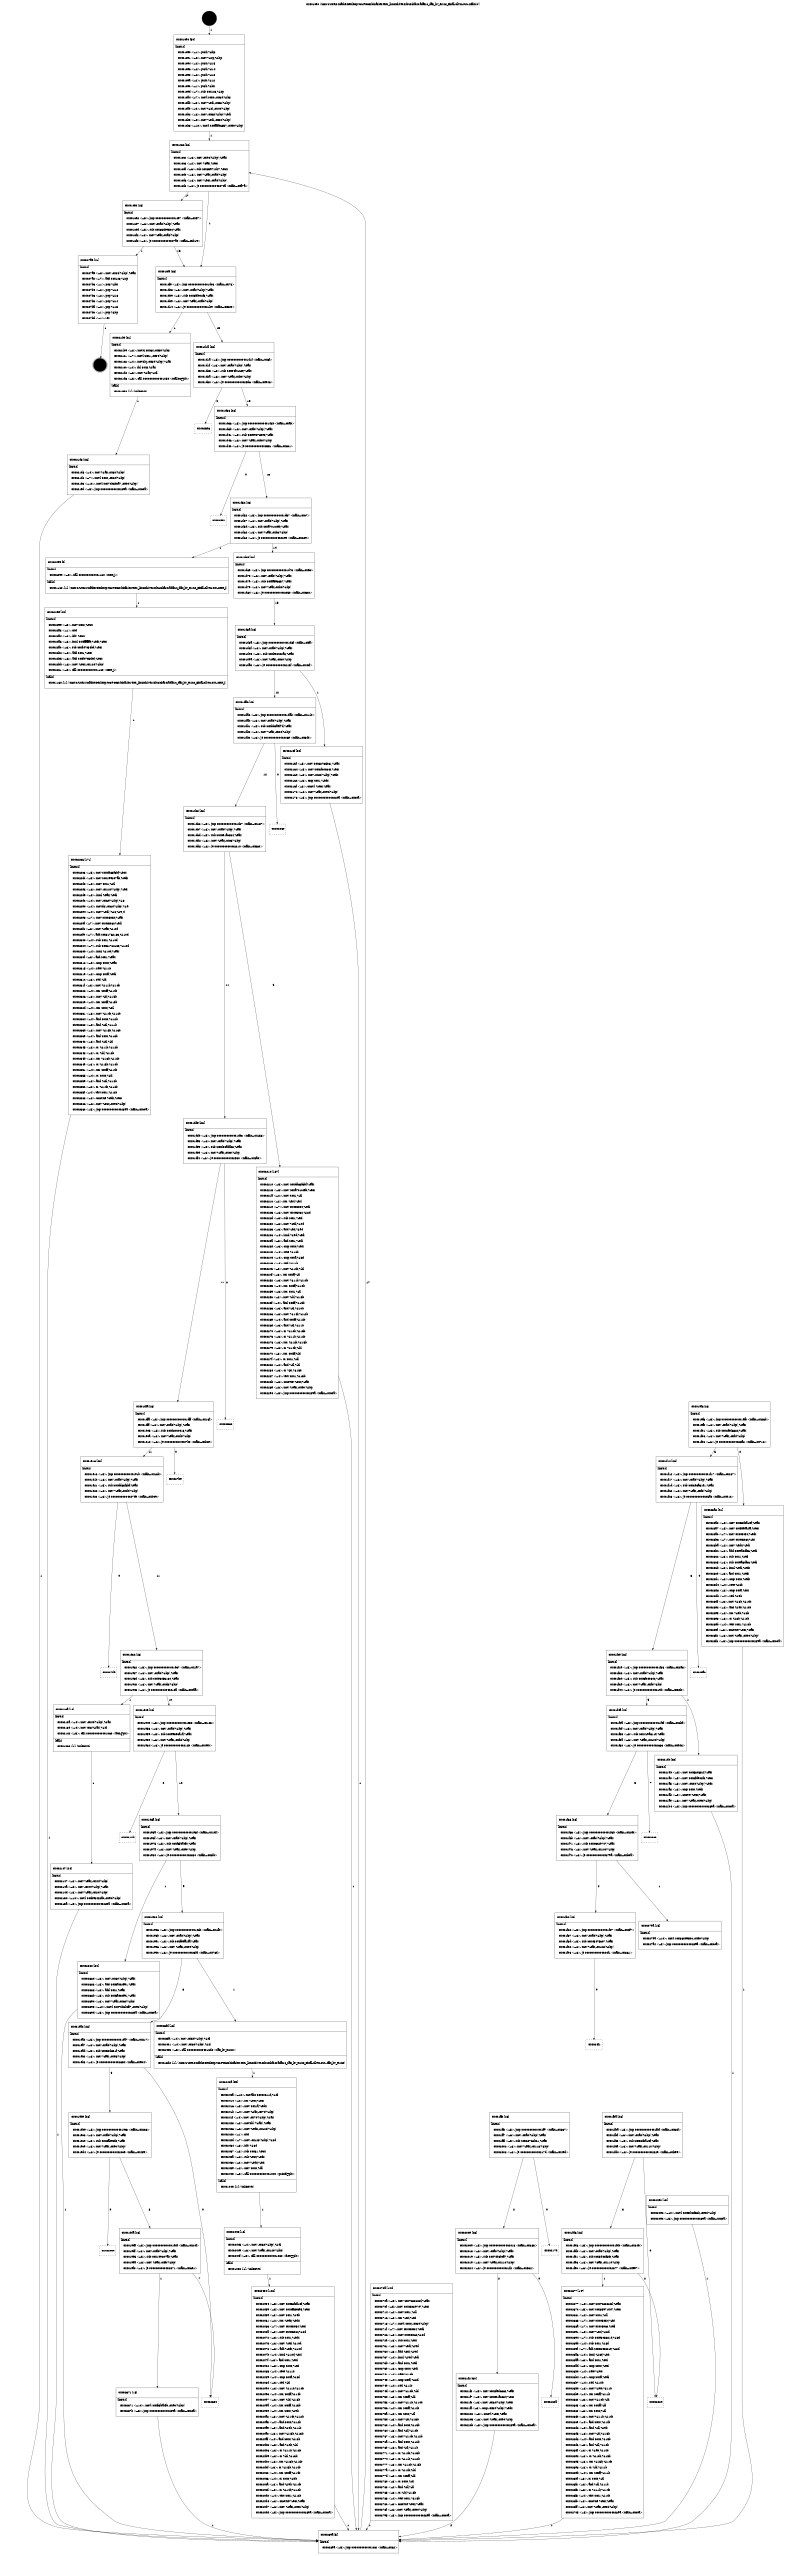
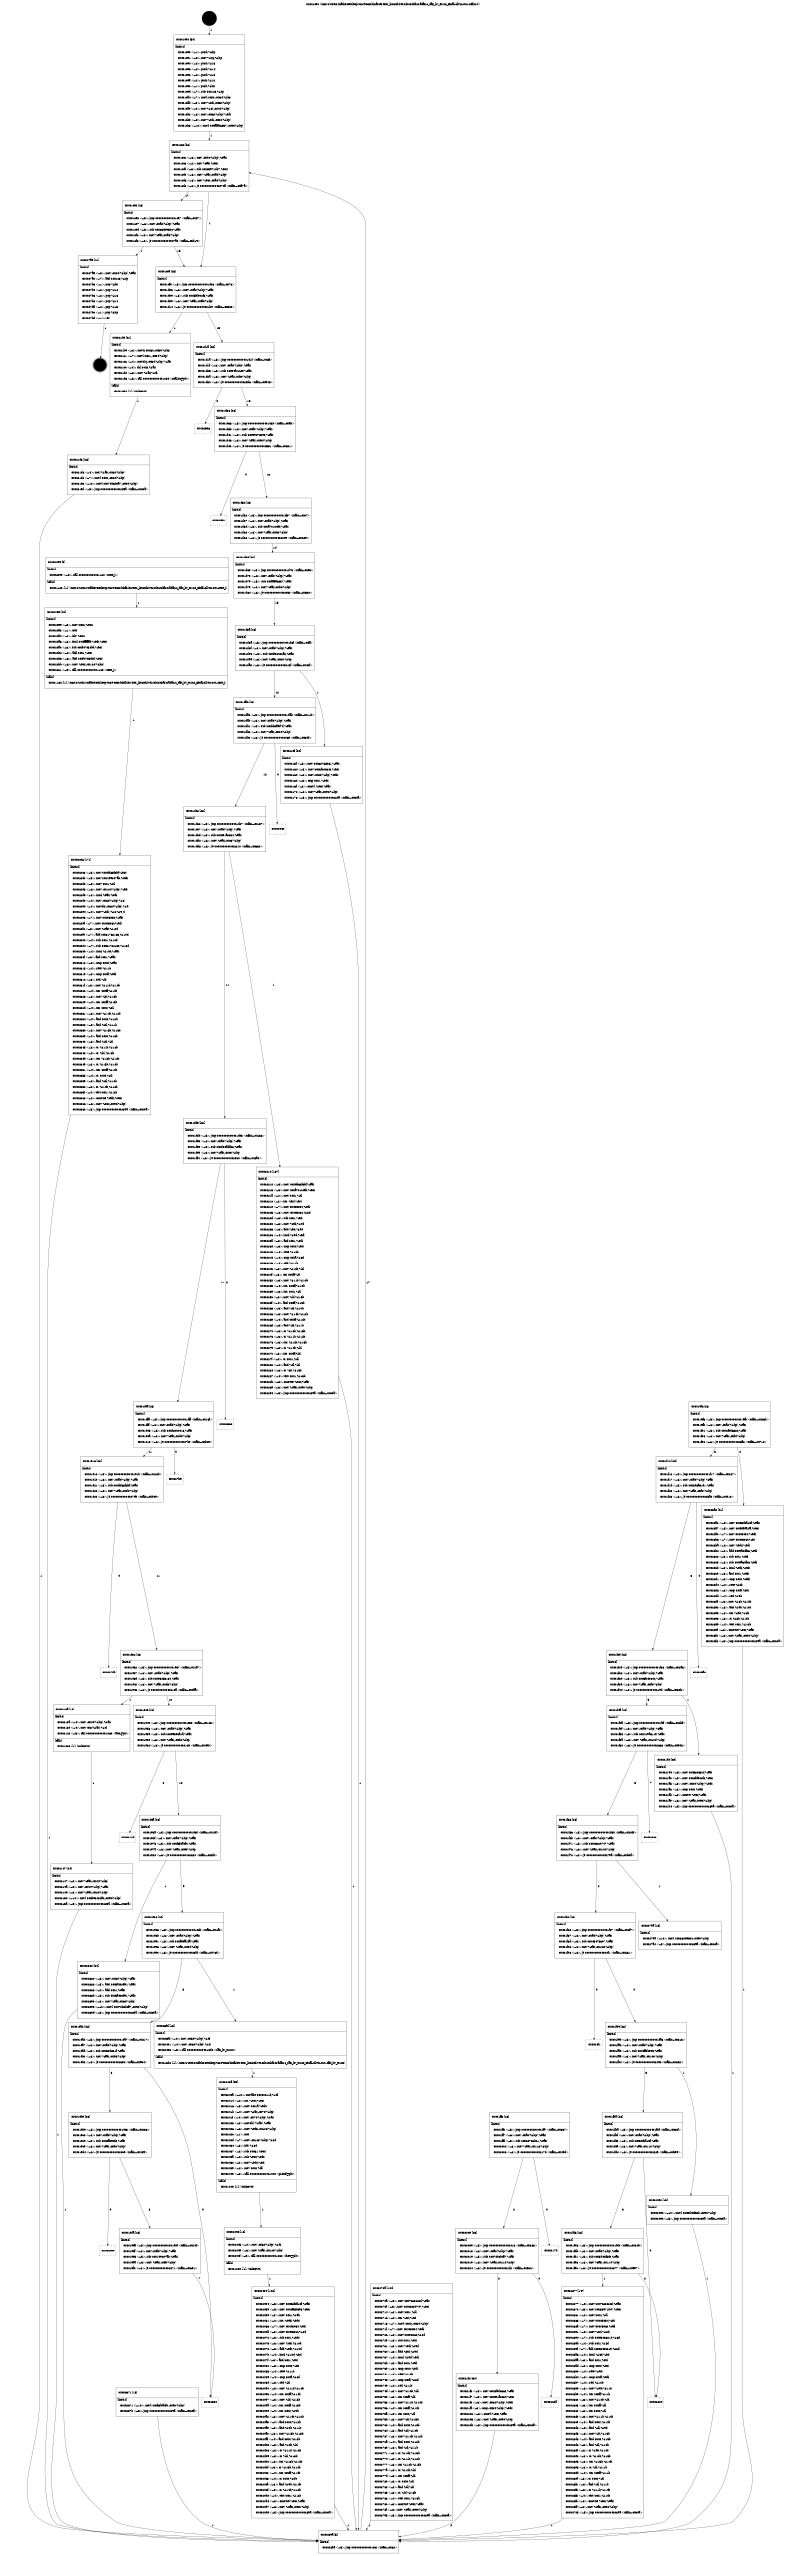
(212, 550) -> none
(273, 985) -> (273, 985)
none -> (646, 2045)
(158, 2330) -> none
